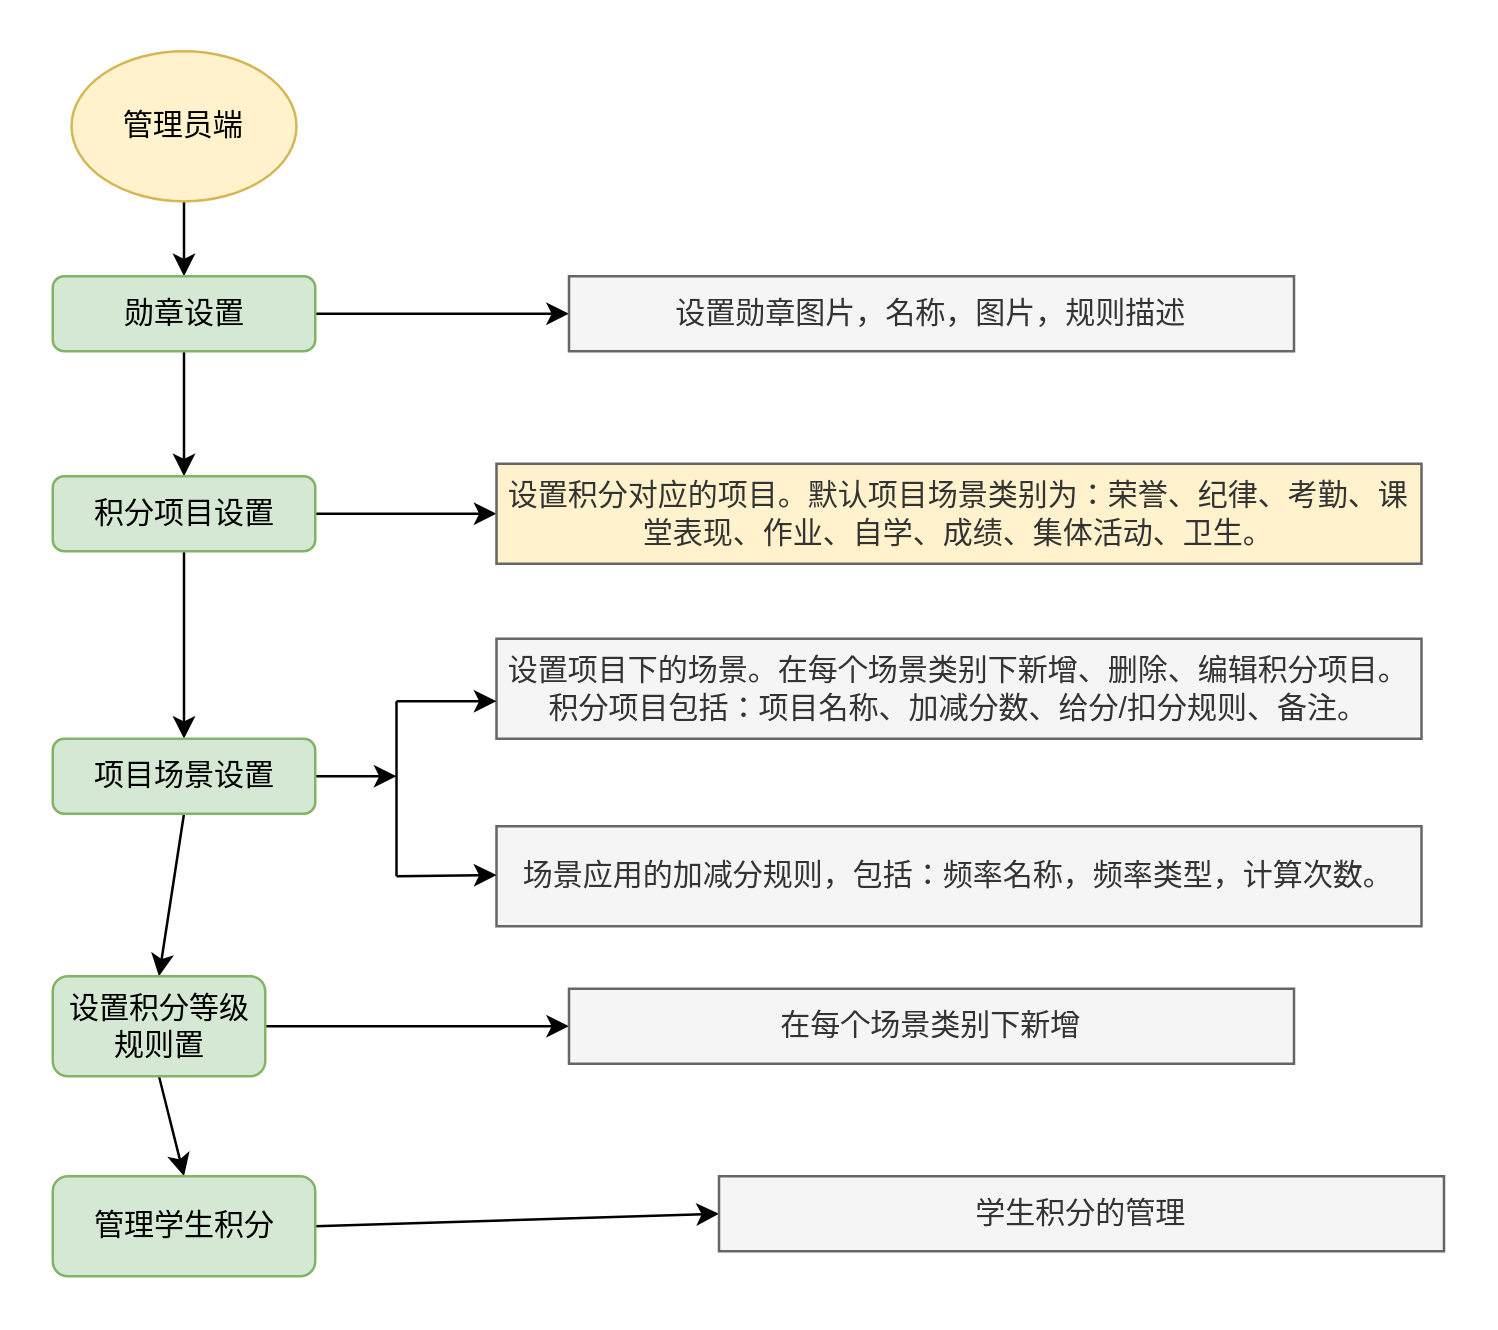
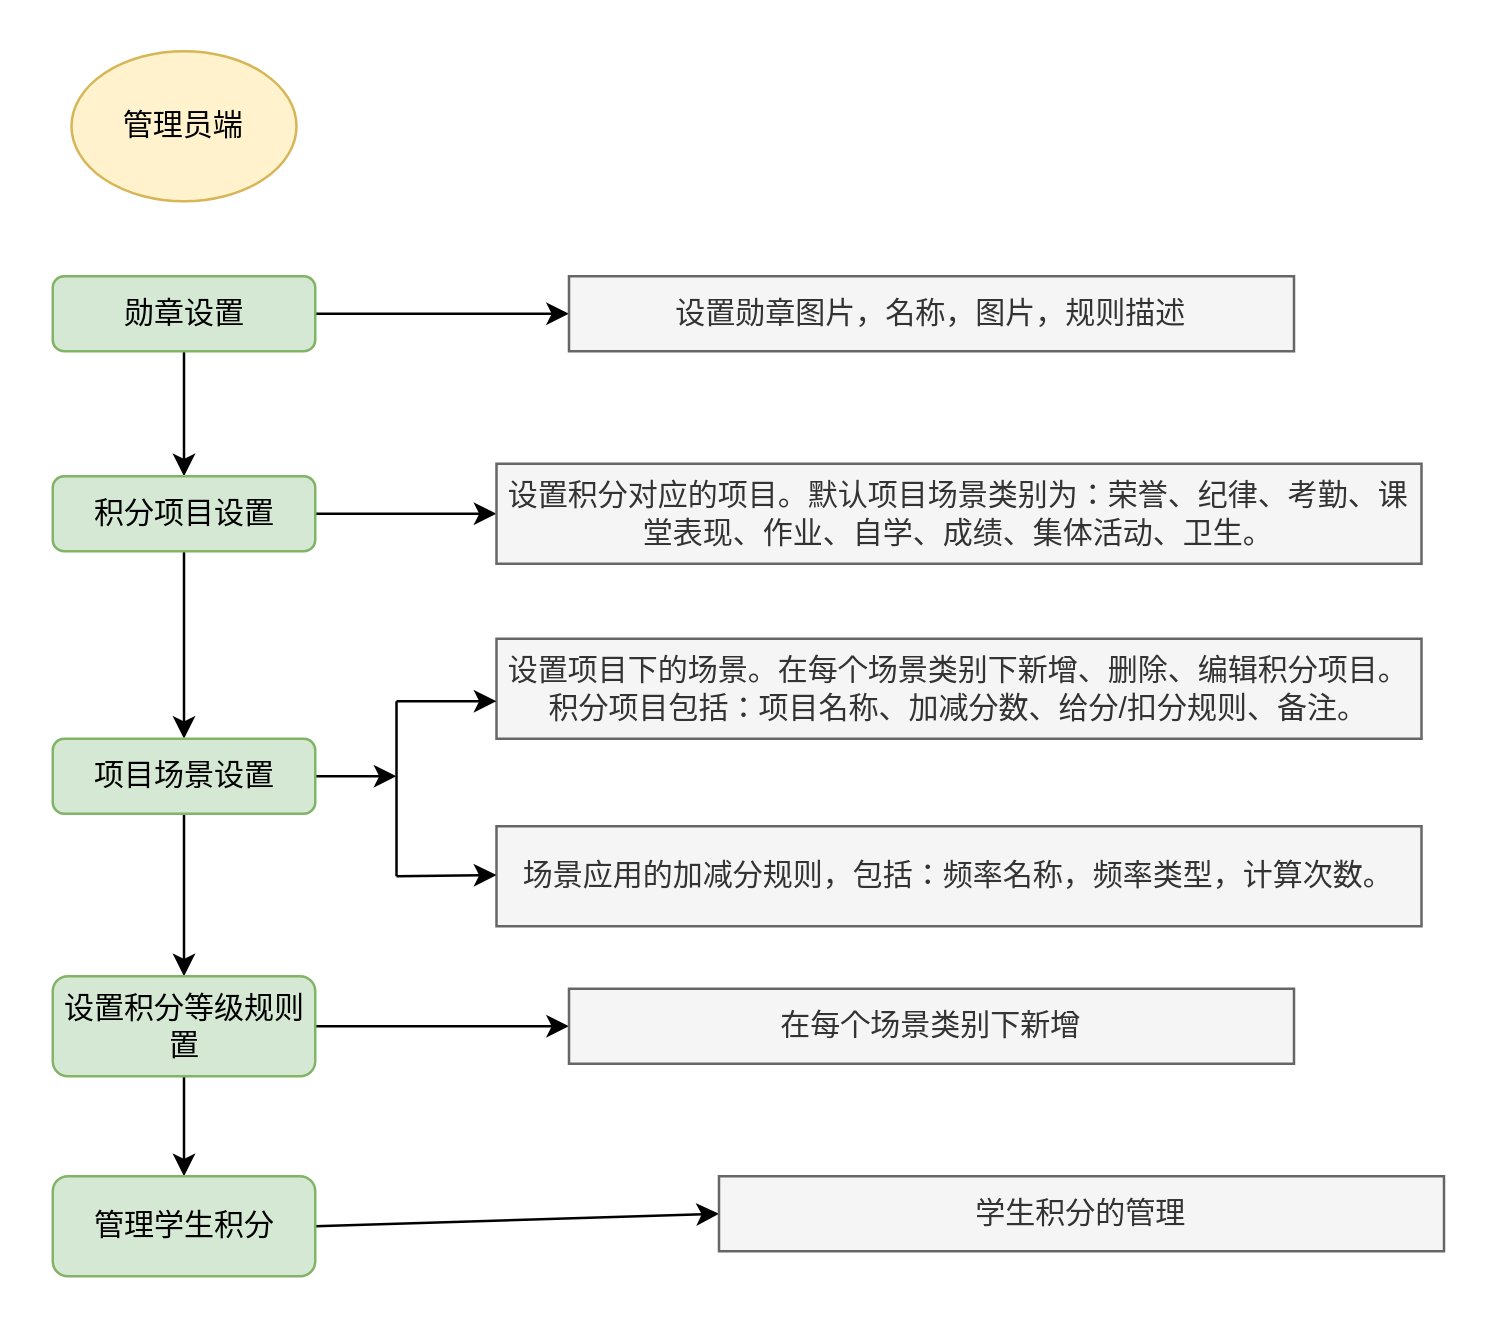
(184, 230) -> none
(959, 514) -> (959, 514)
(159, 1026) -> (184, 1026)
